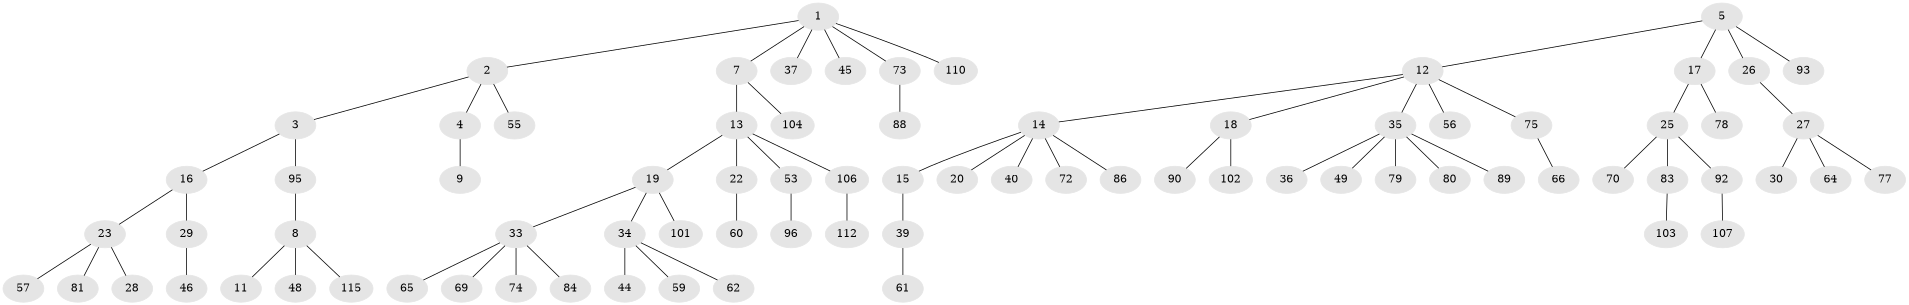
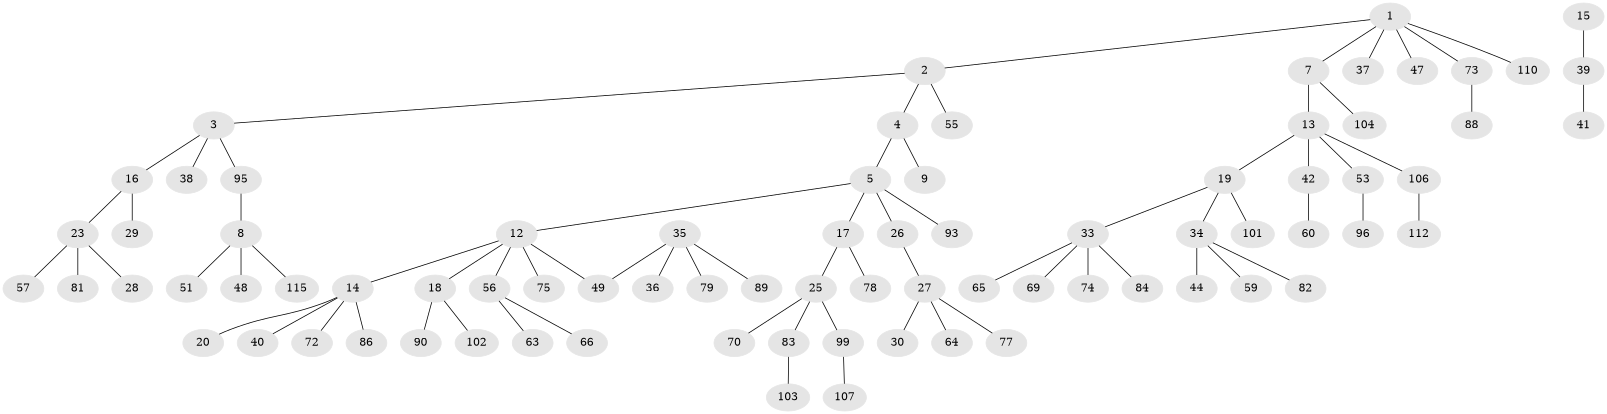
(845, 71) -> (1417, 71)
(1409, 98) -> (558, 261)
(970, 151) -> none
none -> (884, 153)
(1545, 153) -> (538, 316)
none -> (187, 180)
(737, 180) -> (1309, 180)
(1450, 180) -> none
(1722, 180) -> (843, 343)
(187, 289) -> none
(241, 289) -> (187, 289)
(734, 289) -> (1306, 289)
(903, 289) -> (1584, 125)
none -> (533, 343)
